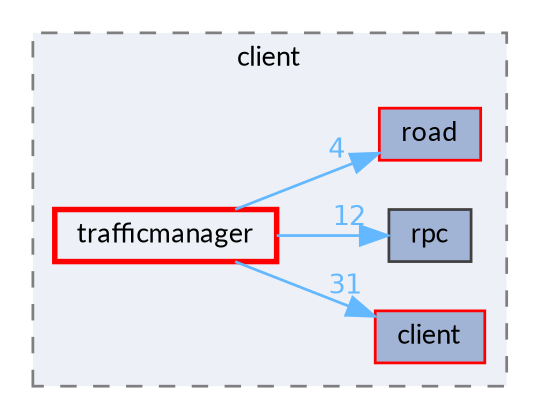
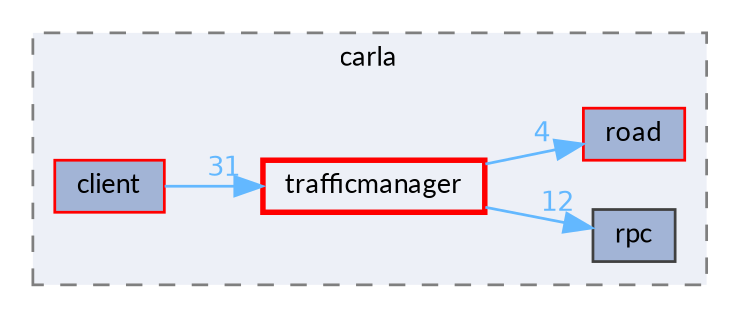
(270, 59) -> (370, 59)
(292, 284) -> (199, 186)
